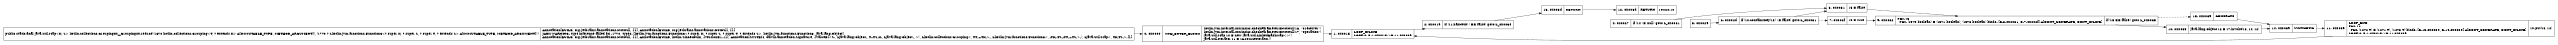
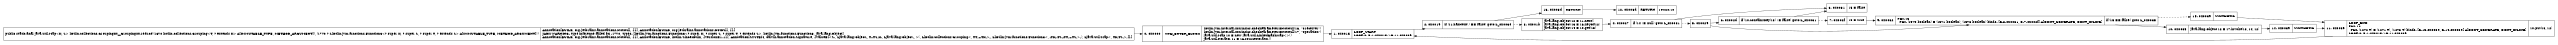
(1911, 13) -> (1839, 31)
(2225, 16) -> (2225, 16)
(2252, 22) -> (2280, 20)
none -> (1685, 24)
none -> (1562, 25)
(1366, 32) -> (1365, 32)
